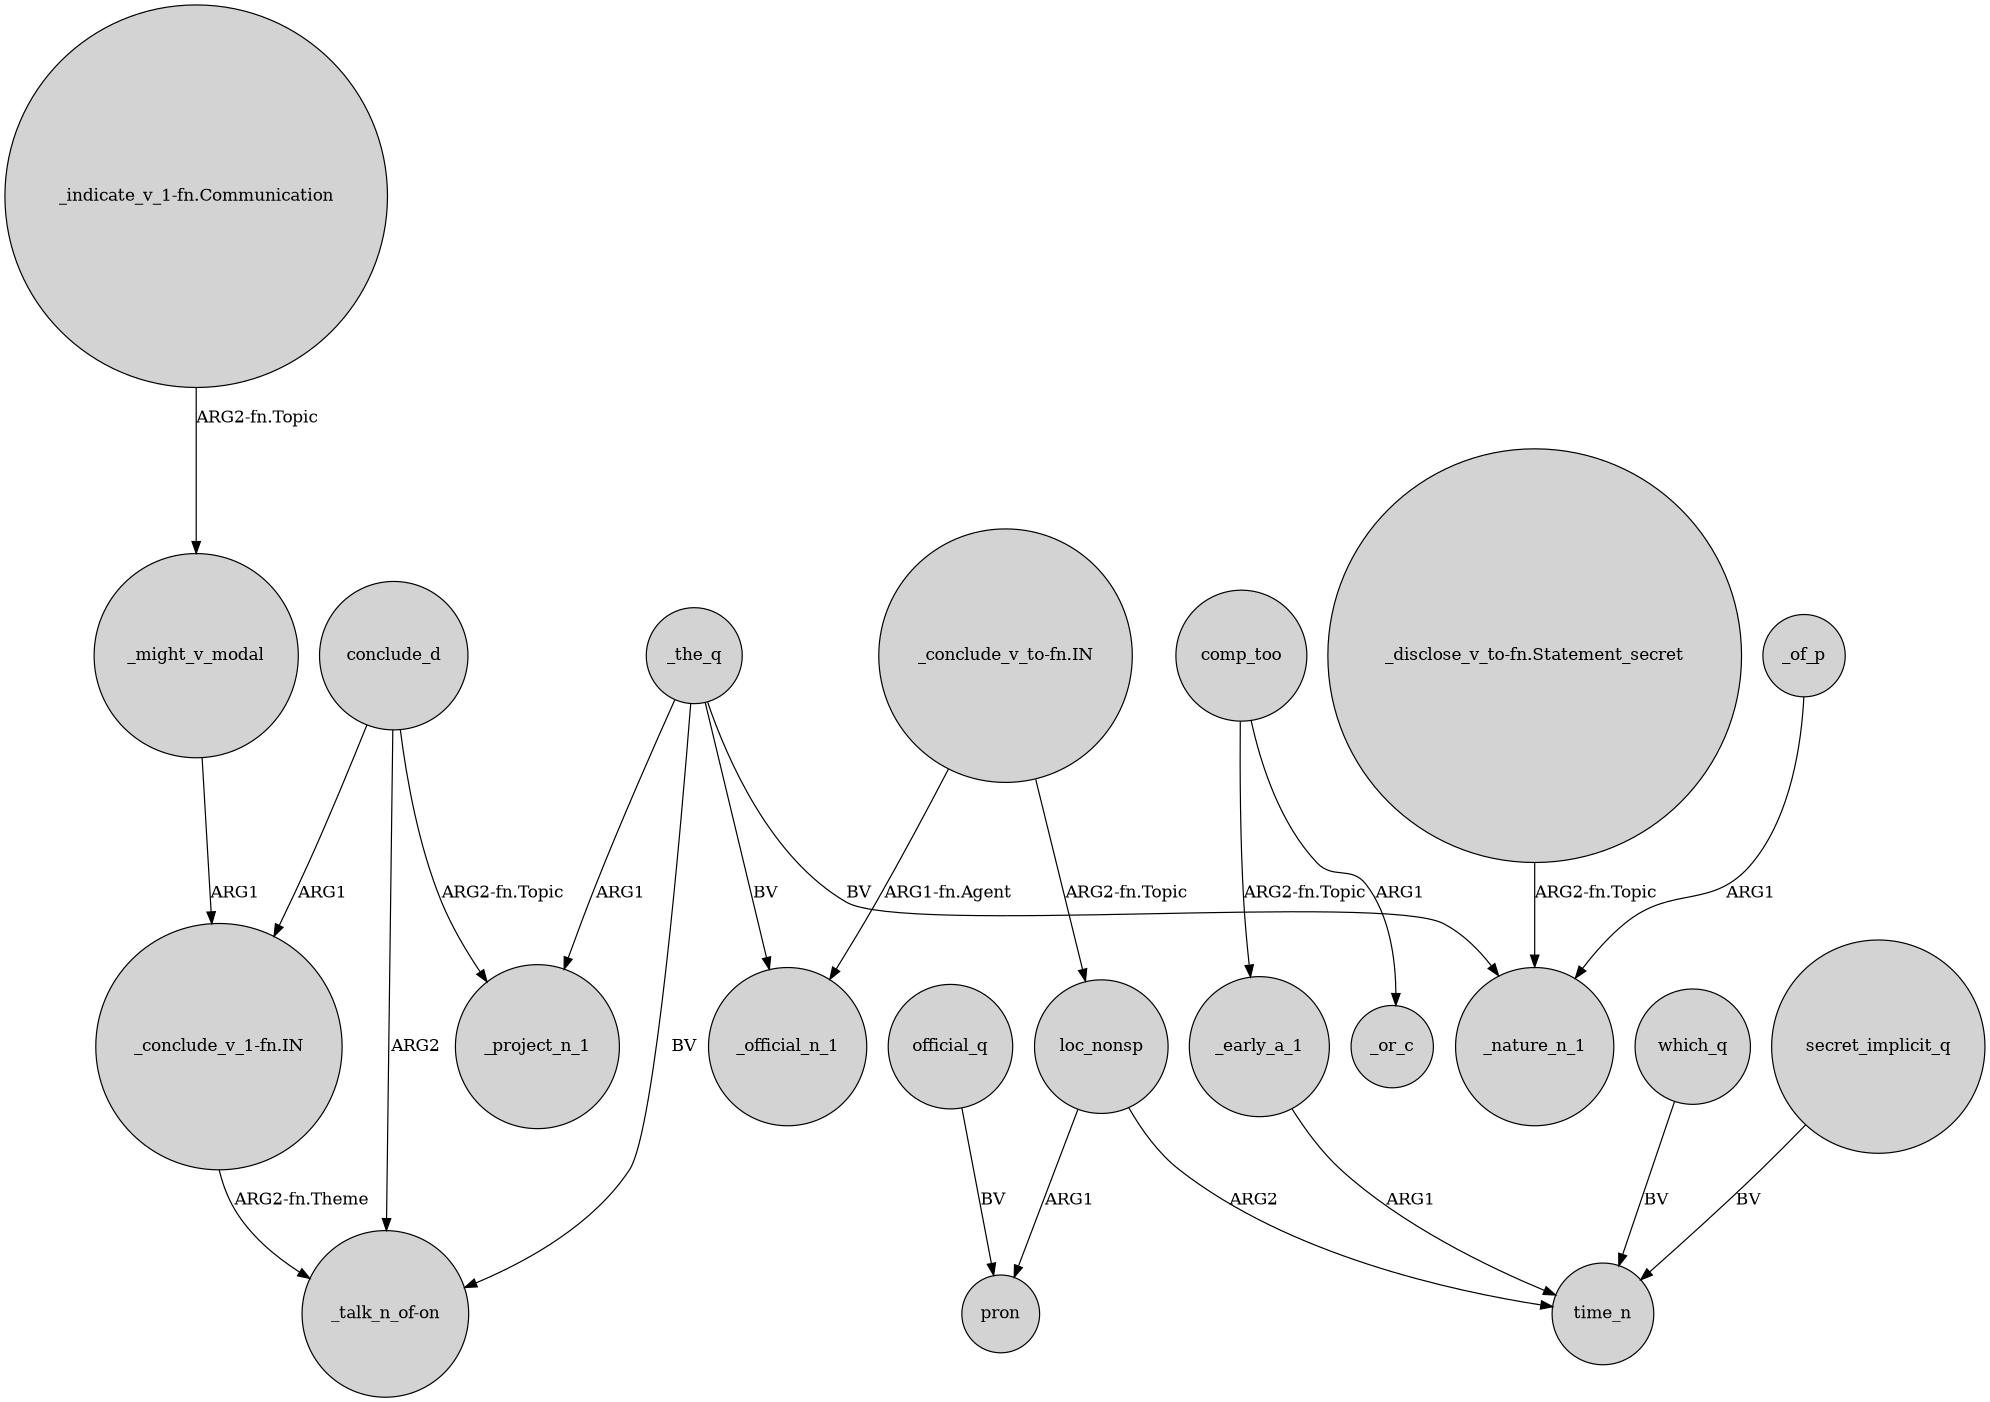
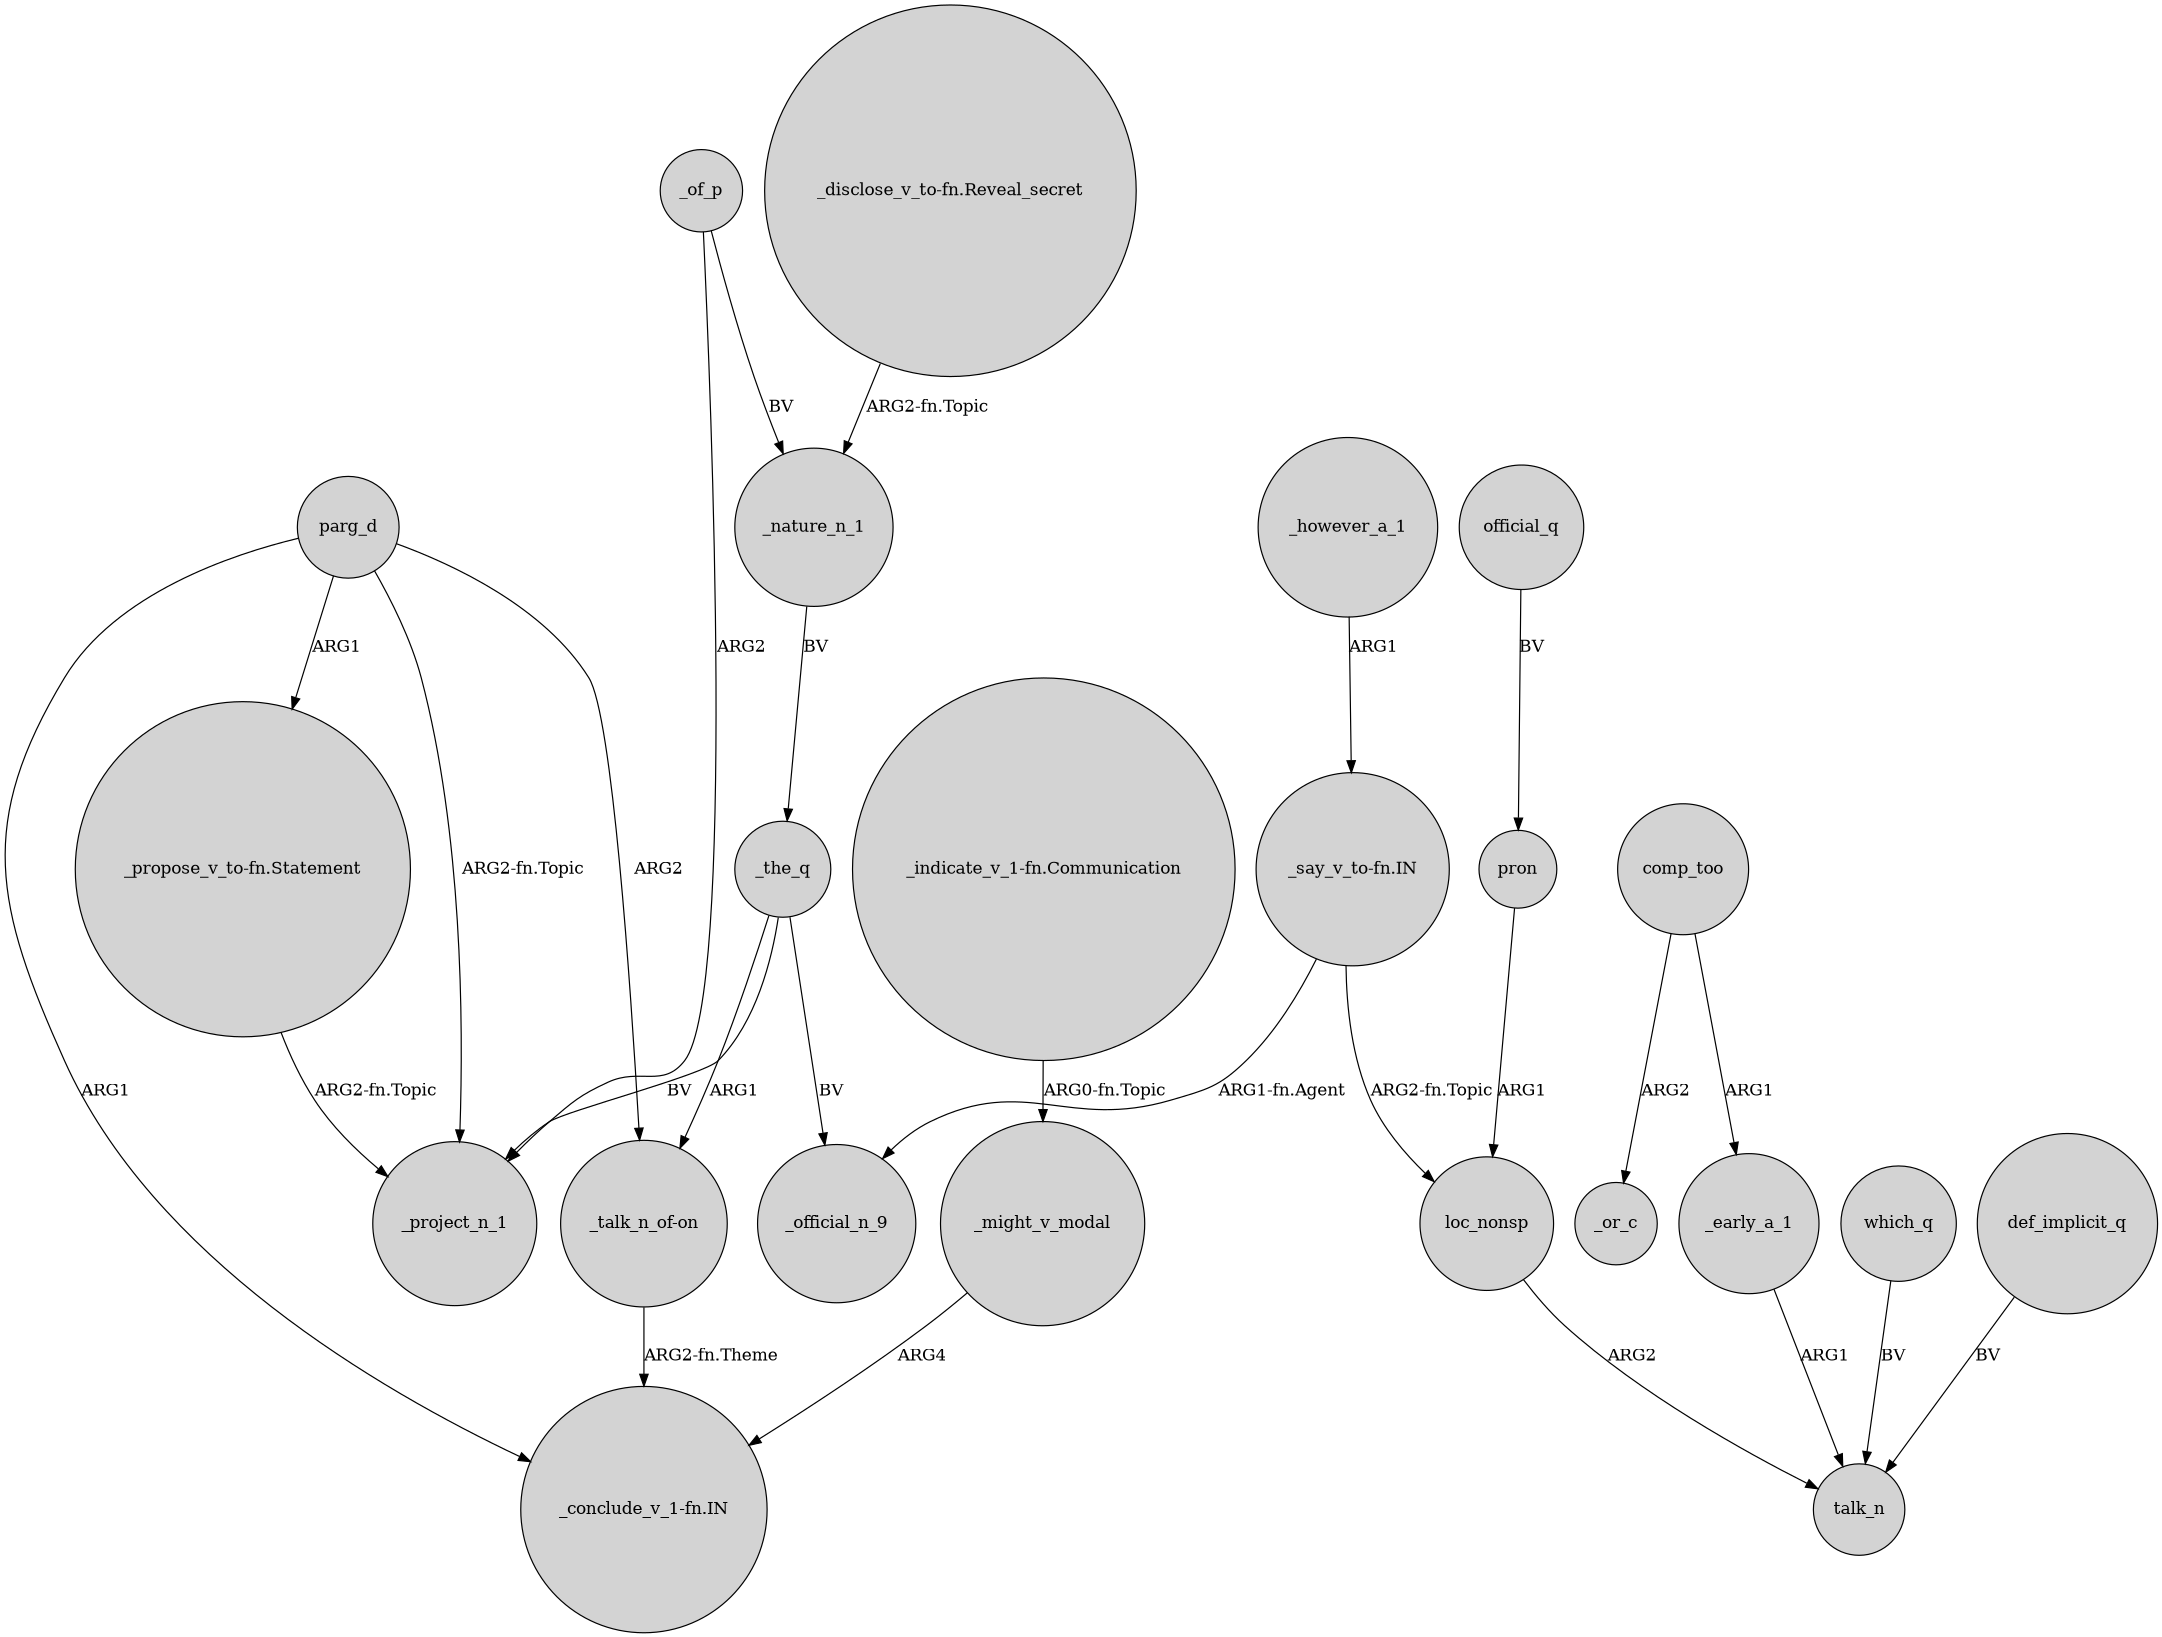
(257, 418) -> (1105, 1091)
none -> (1348, 527)
(394, 656) -> (348, 527)
(1006, 656) -> (1353, 869)
(1535, 656) -> (950, 191)
none -> (716, 747)
none -> (243, 869)
(235, 893) -> (922, 1356)
(621, 893) -> (679, 1091)
(1305, 893) -> (1750, 1091)
(1400, 893) -> (1666, 1091)
(1751, 893) -> (781, 407)
(1053, 915) -> (798, 708)
(684, 1047) -> (734, 1091)
(788, 1047) -> (837, 1224)
(1878, 1047) -> (2067, 1224)
(1048, 1188) -> (1504, 1026)
(249, 1229) -> (644, 1341)
(1603, 1314) -> (1859, 1510)
